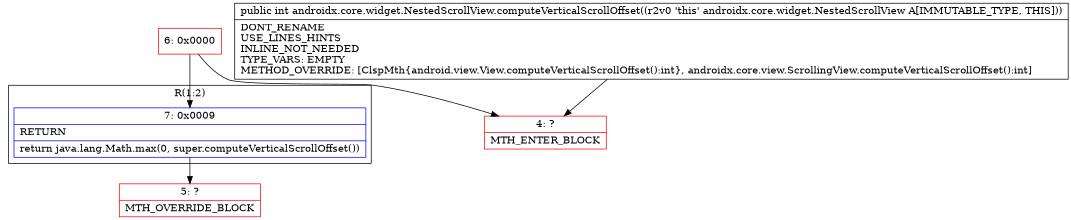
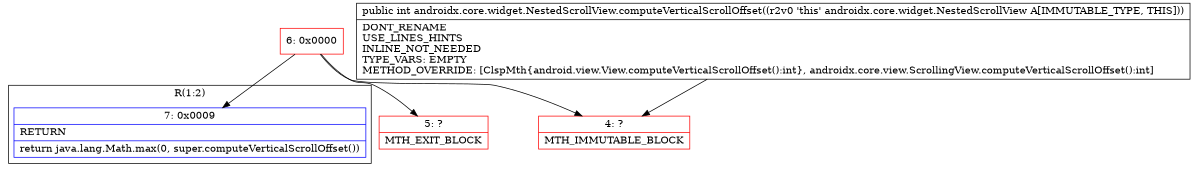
(545, 140) -> (614, 140)
(190, 168) -> (378, 87)
(190, 208) -> (434, 140)
